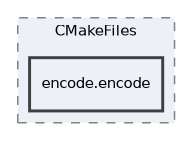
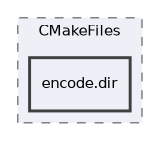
(96, 84) -> (80, 84)
